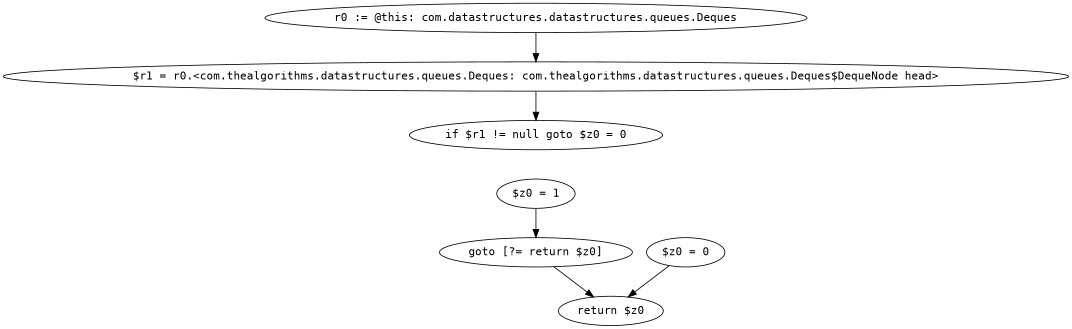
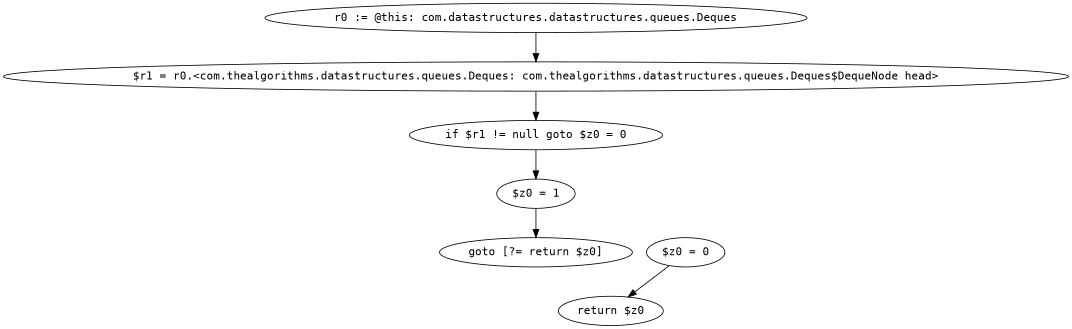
none -> (536, 160)
(571, 279) -> none
